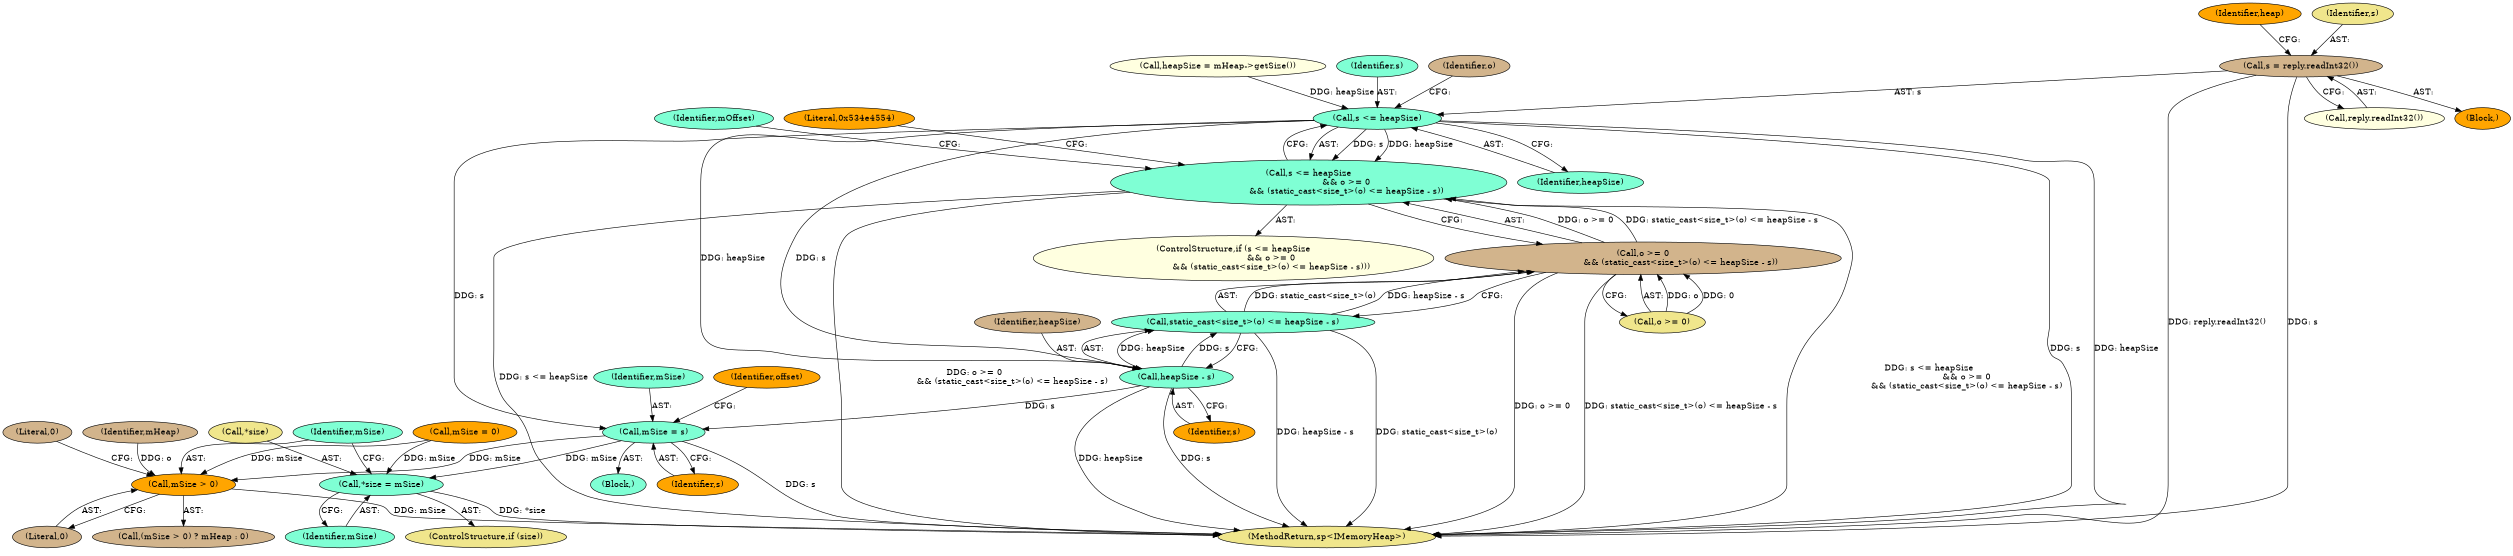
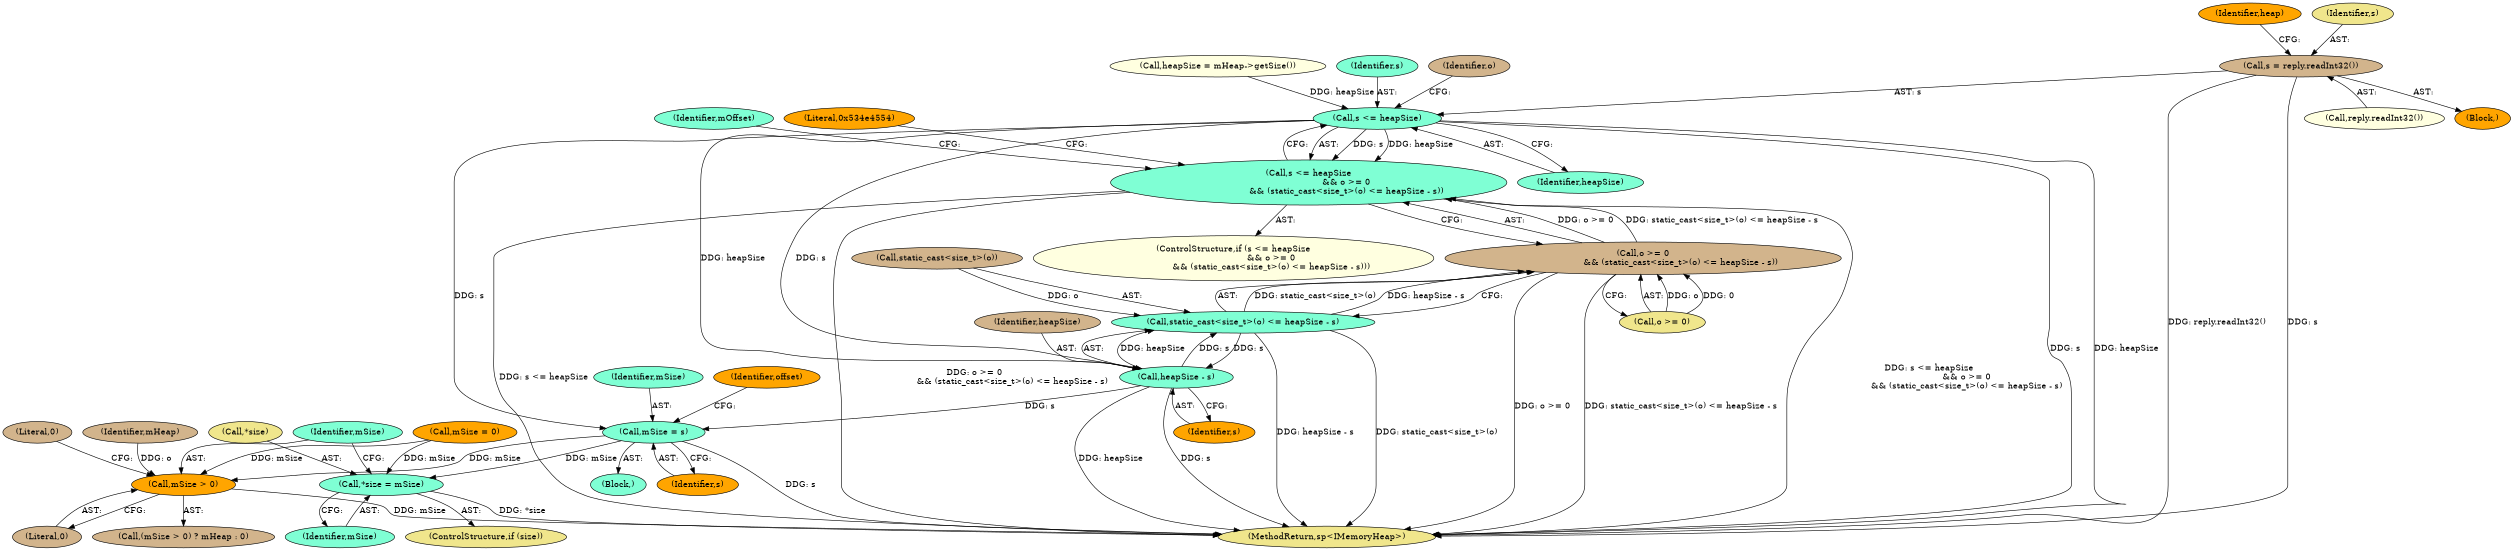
(2320, 94) -> none
none -> (937, 258)
(1249, 348) -> (1249, 348)
